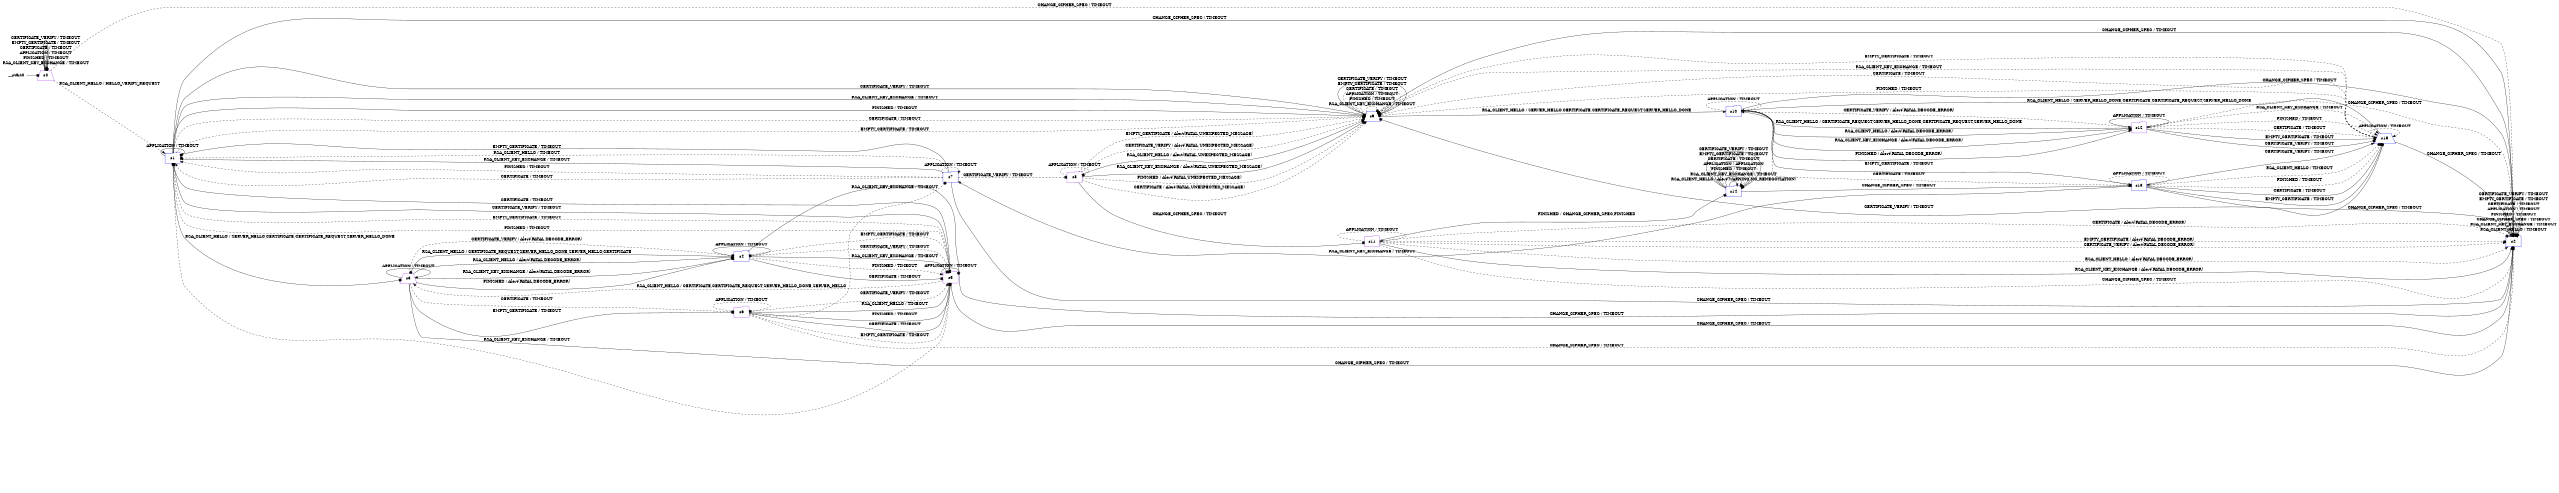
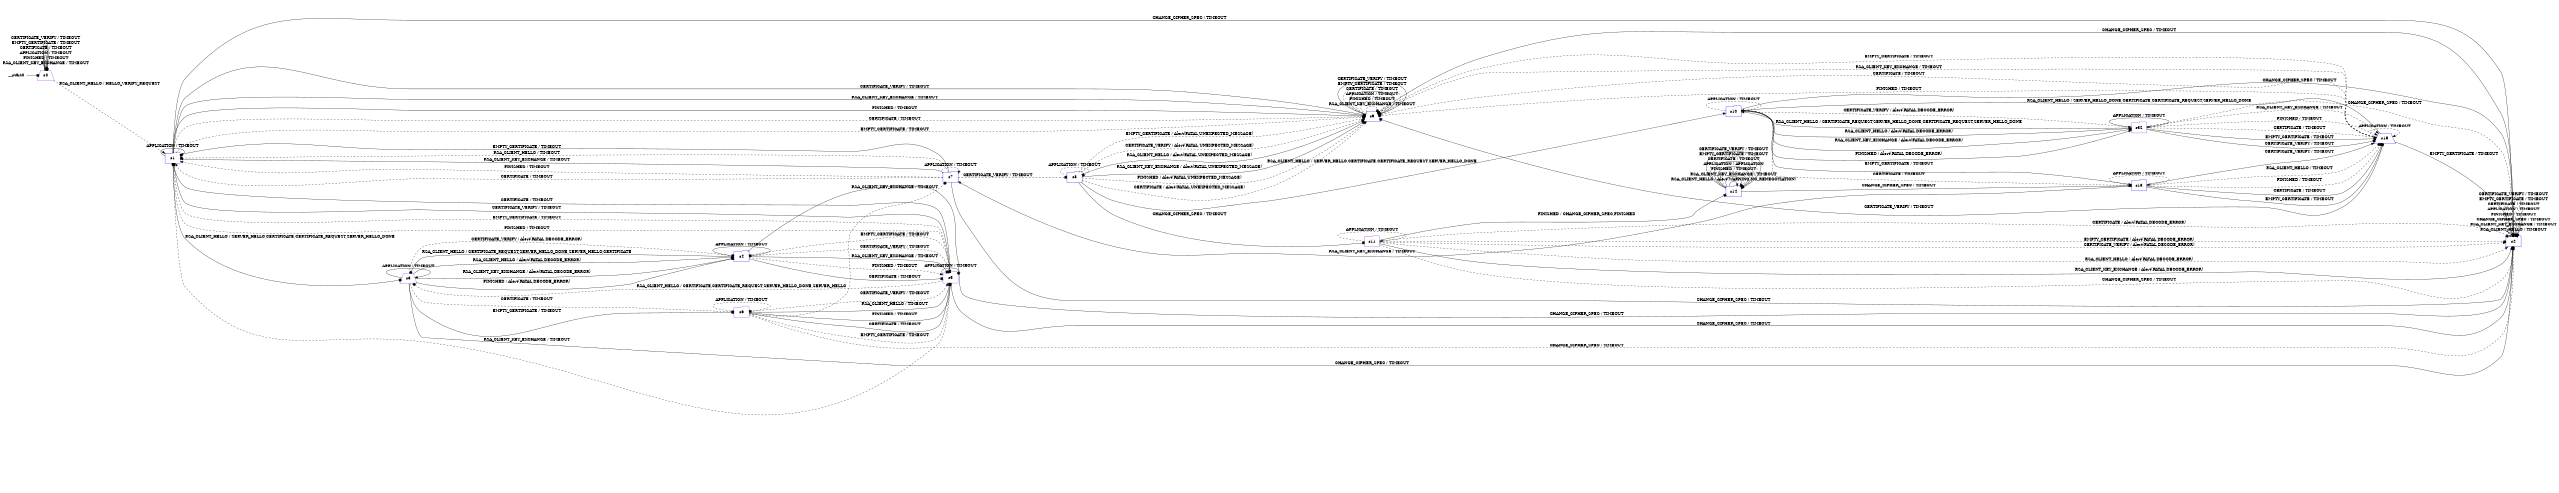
(1365, 7) -> none
(1551, 114) -> (1401, 177)
(2139, 128) -> (2139, 128)
(2464, 154) -> (2464, 154)
(1075, 177) -> (1075, 177)
(2331, 209) -> none
(678, 289) -> (678, 289)
